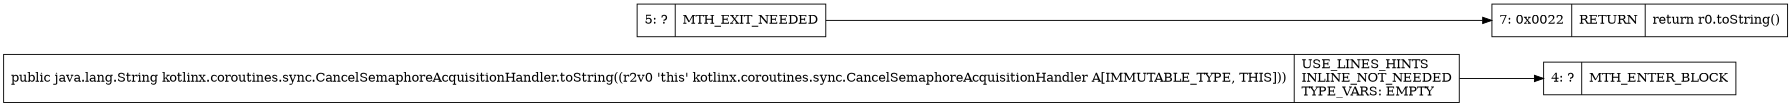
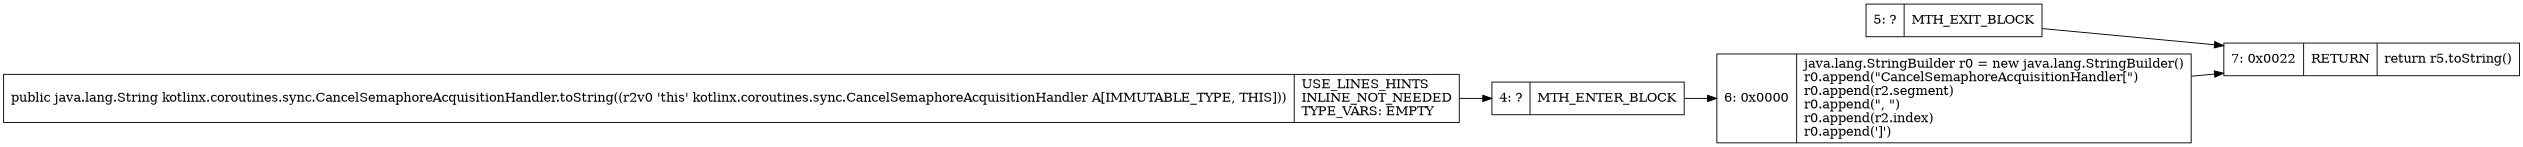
(750, 20) -> (1973, 20)
(1716, 20) -> (2448, 59)
none -> (1954, 98)
